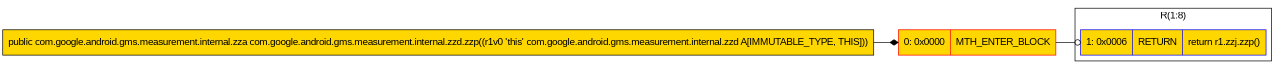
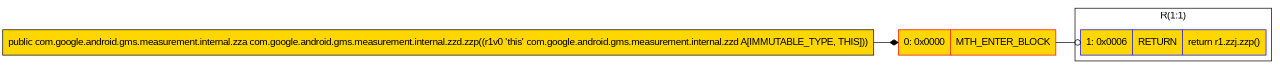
(1173, 16) -> (1173, 16)
